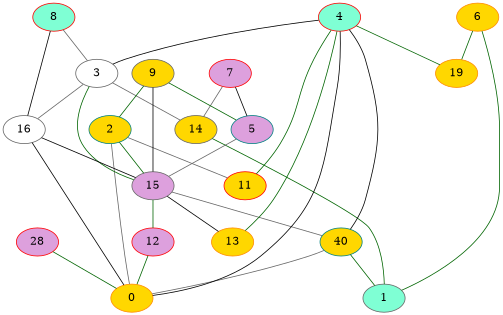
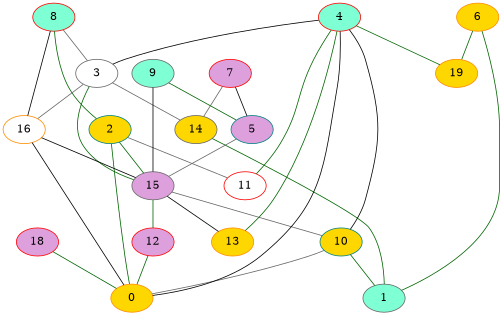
(153, 73) -> (153, 73)
(132, 101) -> (65, 80)
(24, 130) -> (24, 130)
(245, 186) -> (245, 186)
(119, 214) -> (119, 214)
(37, 242) -> (37, 242)
(341, 242) -> (341, 242)
